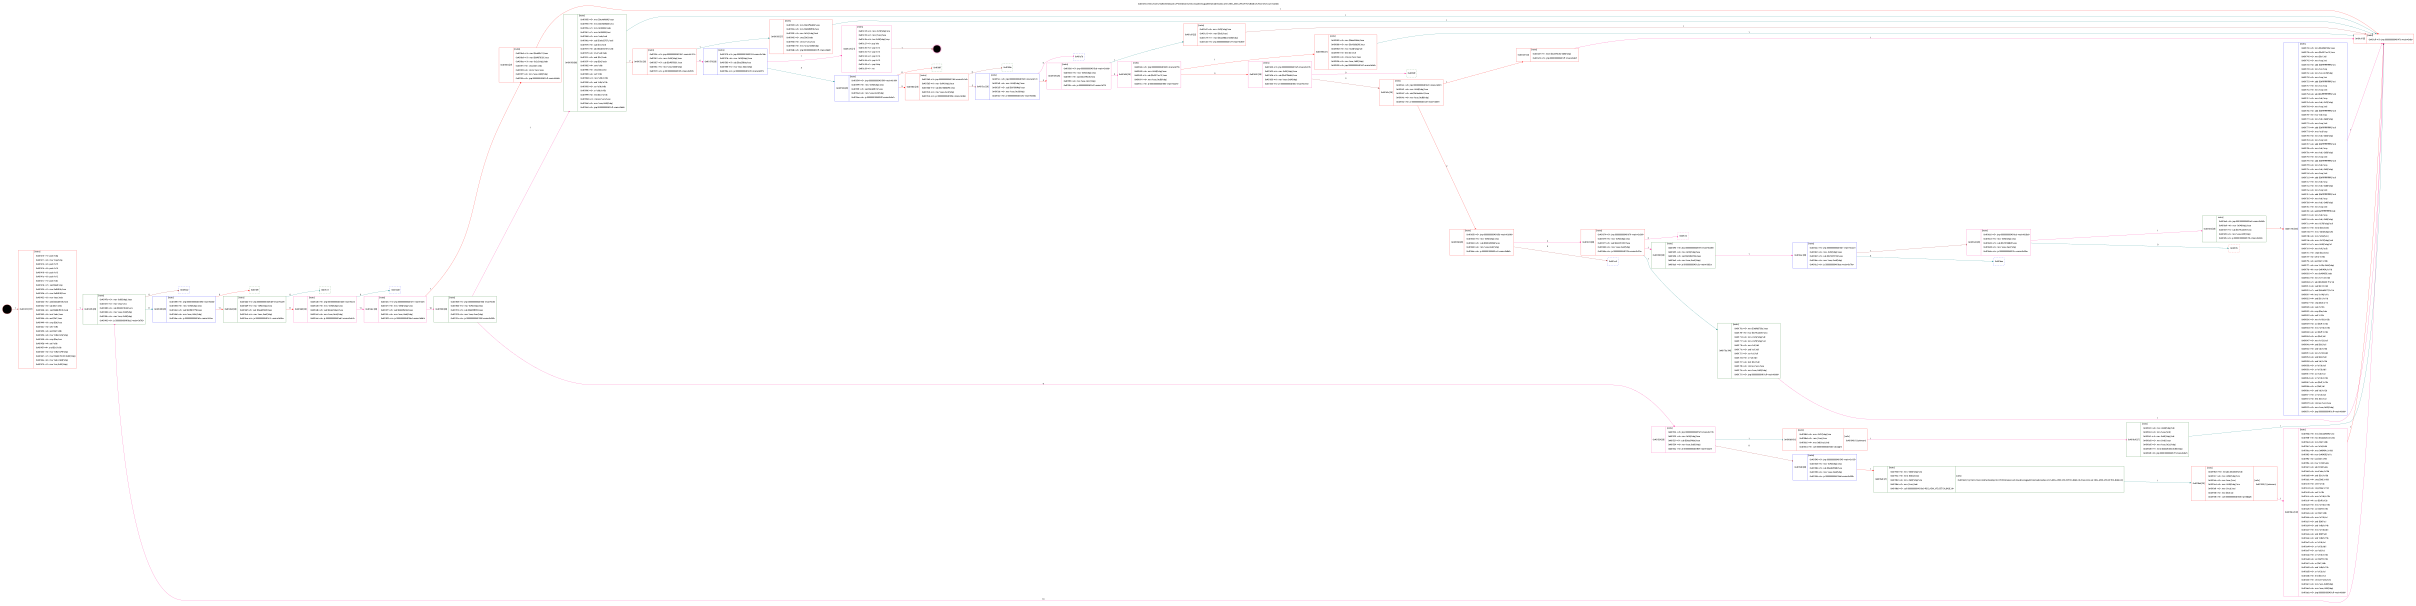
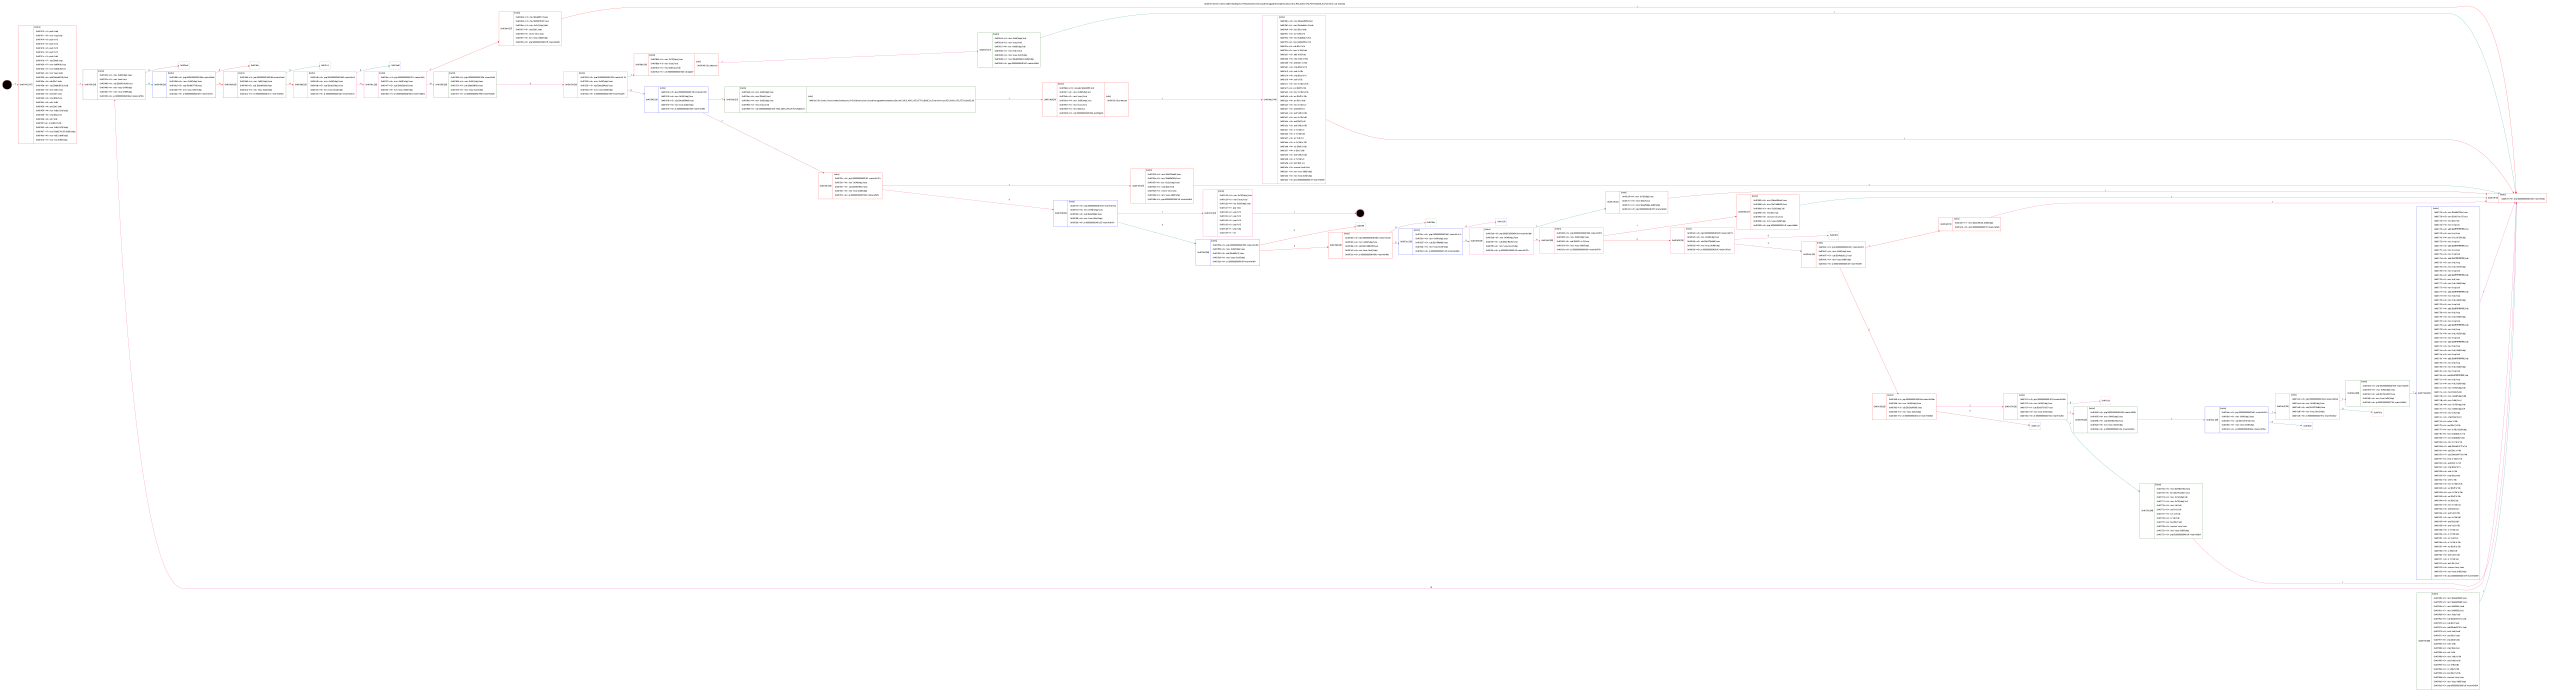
(629, 62) -> (763, 143)
(521, 204) -> none
